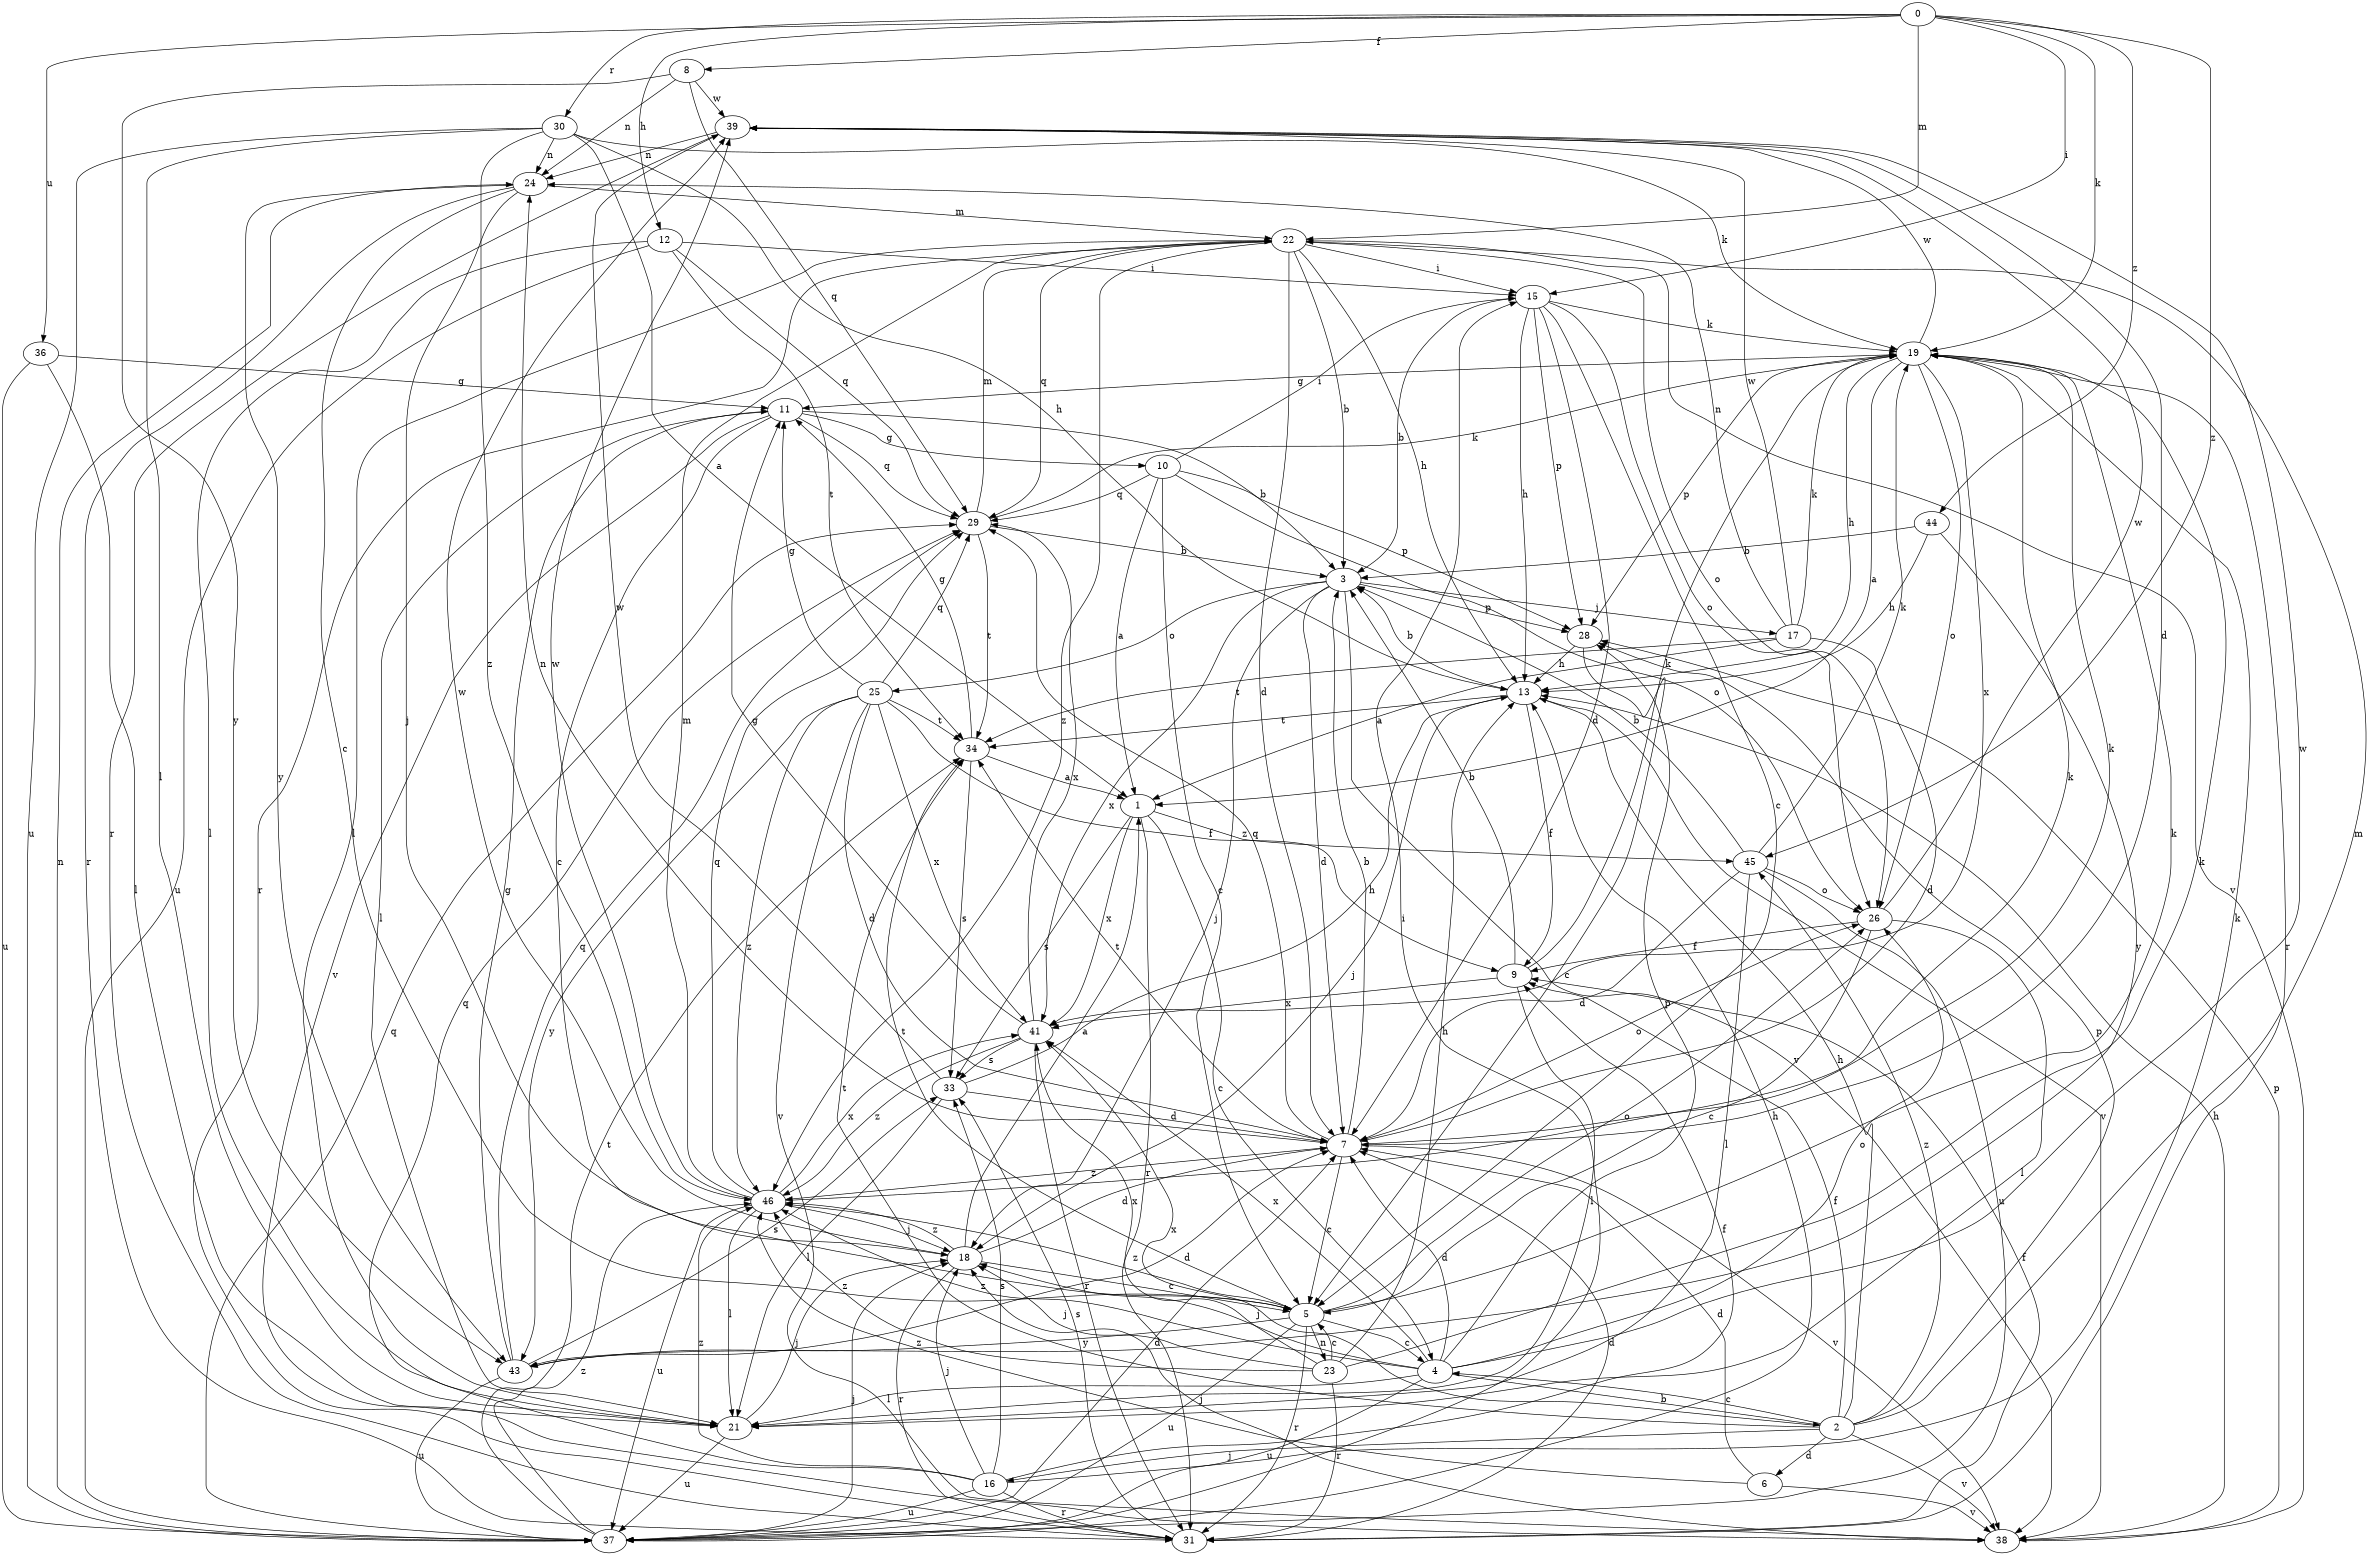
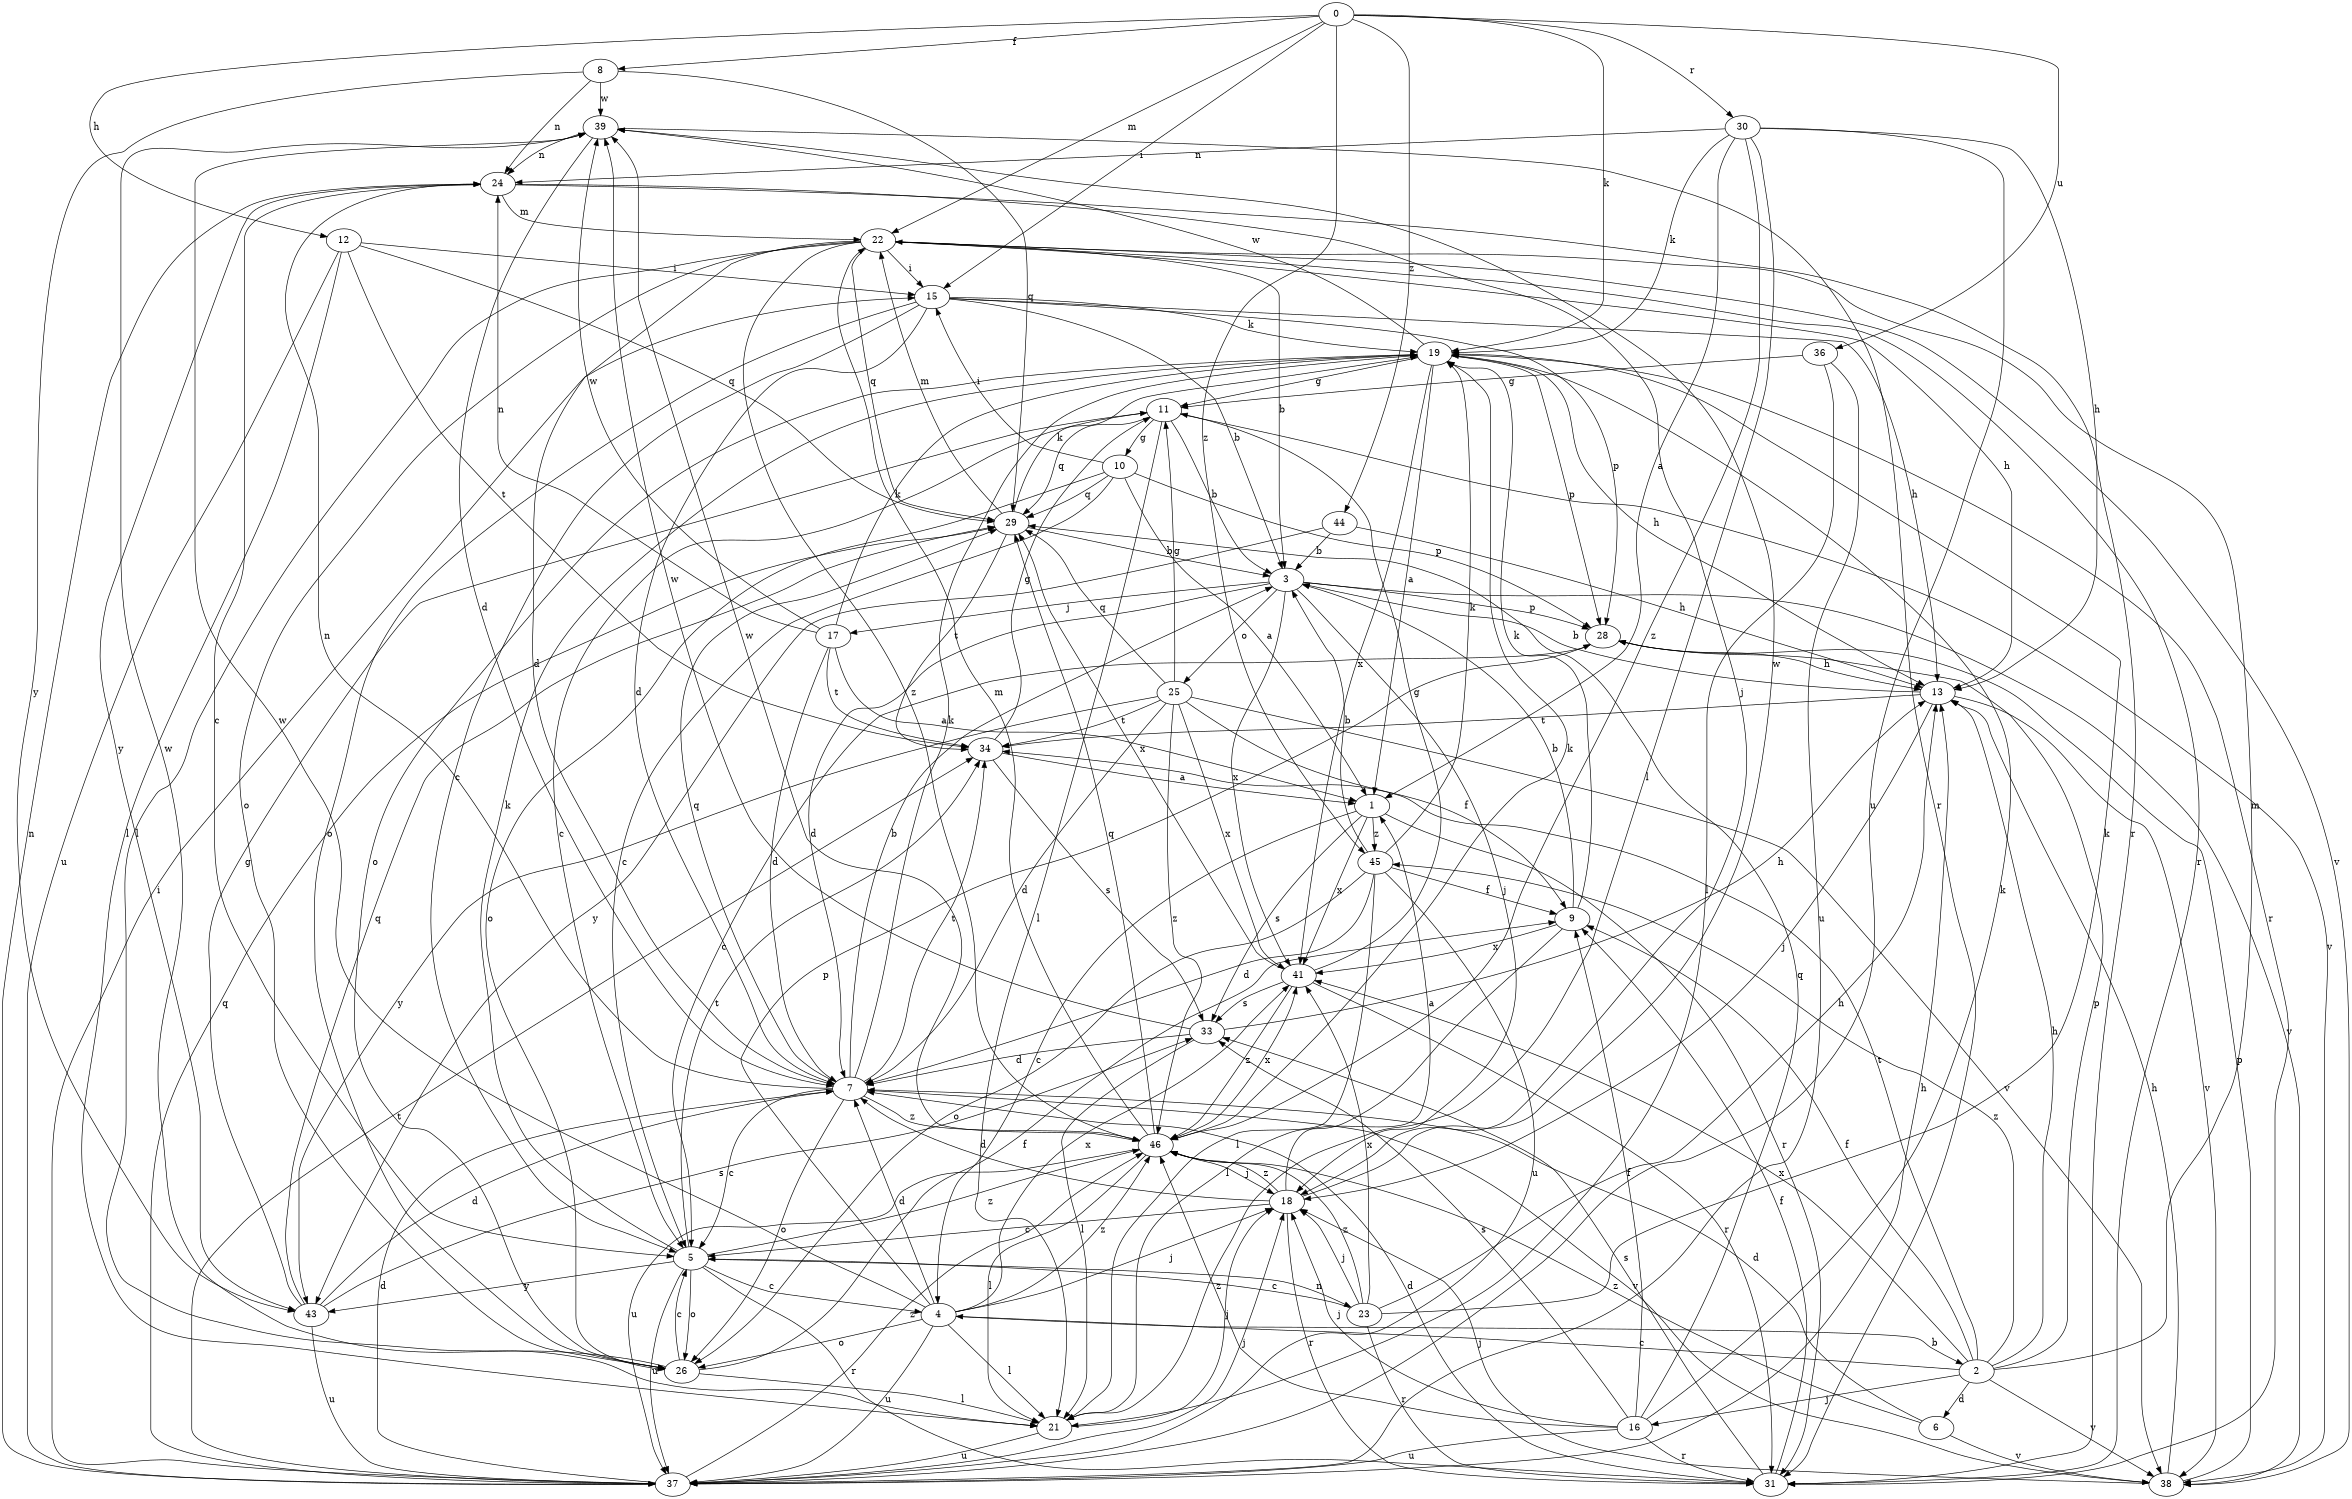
(1548, 835) -> (1471, 890)
